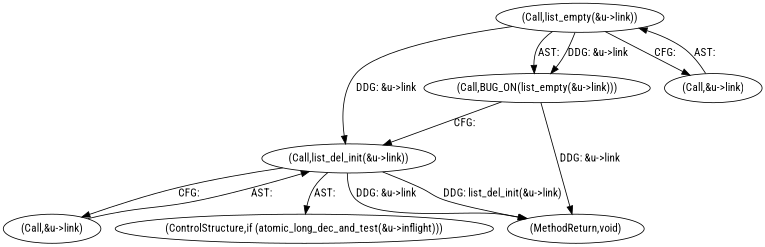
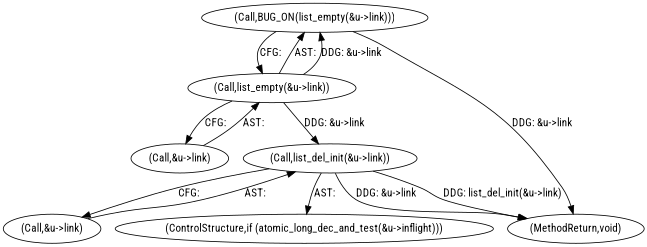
(446, 122) -> (261, 46)
